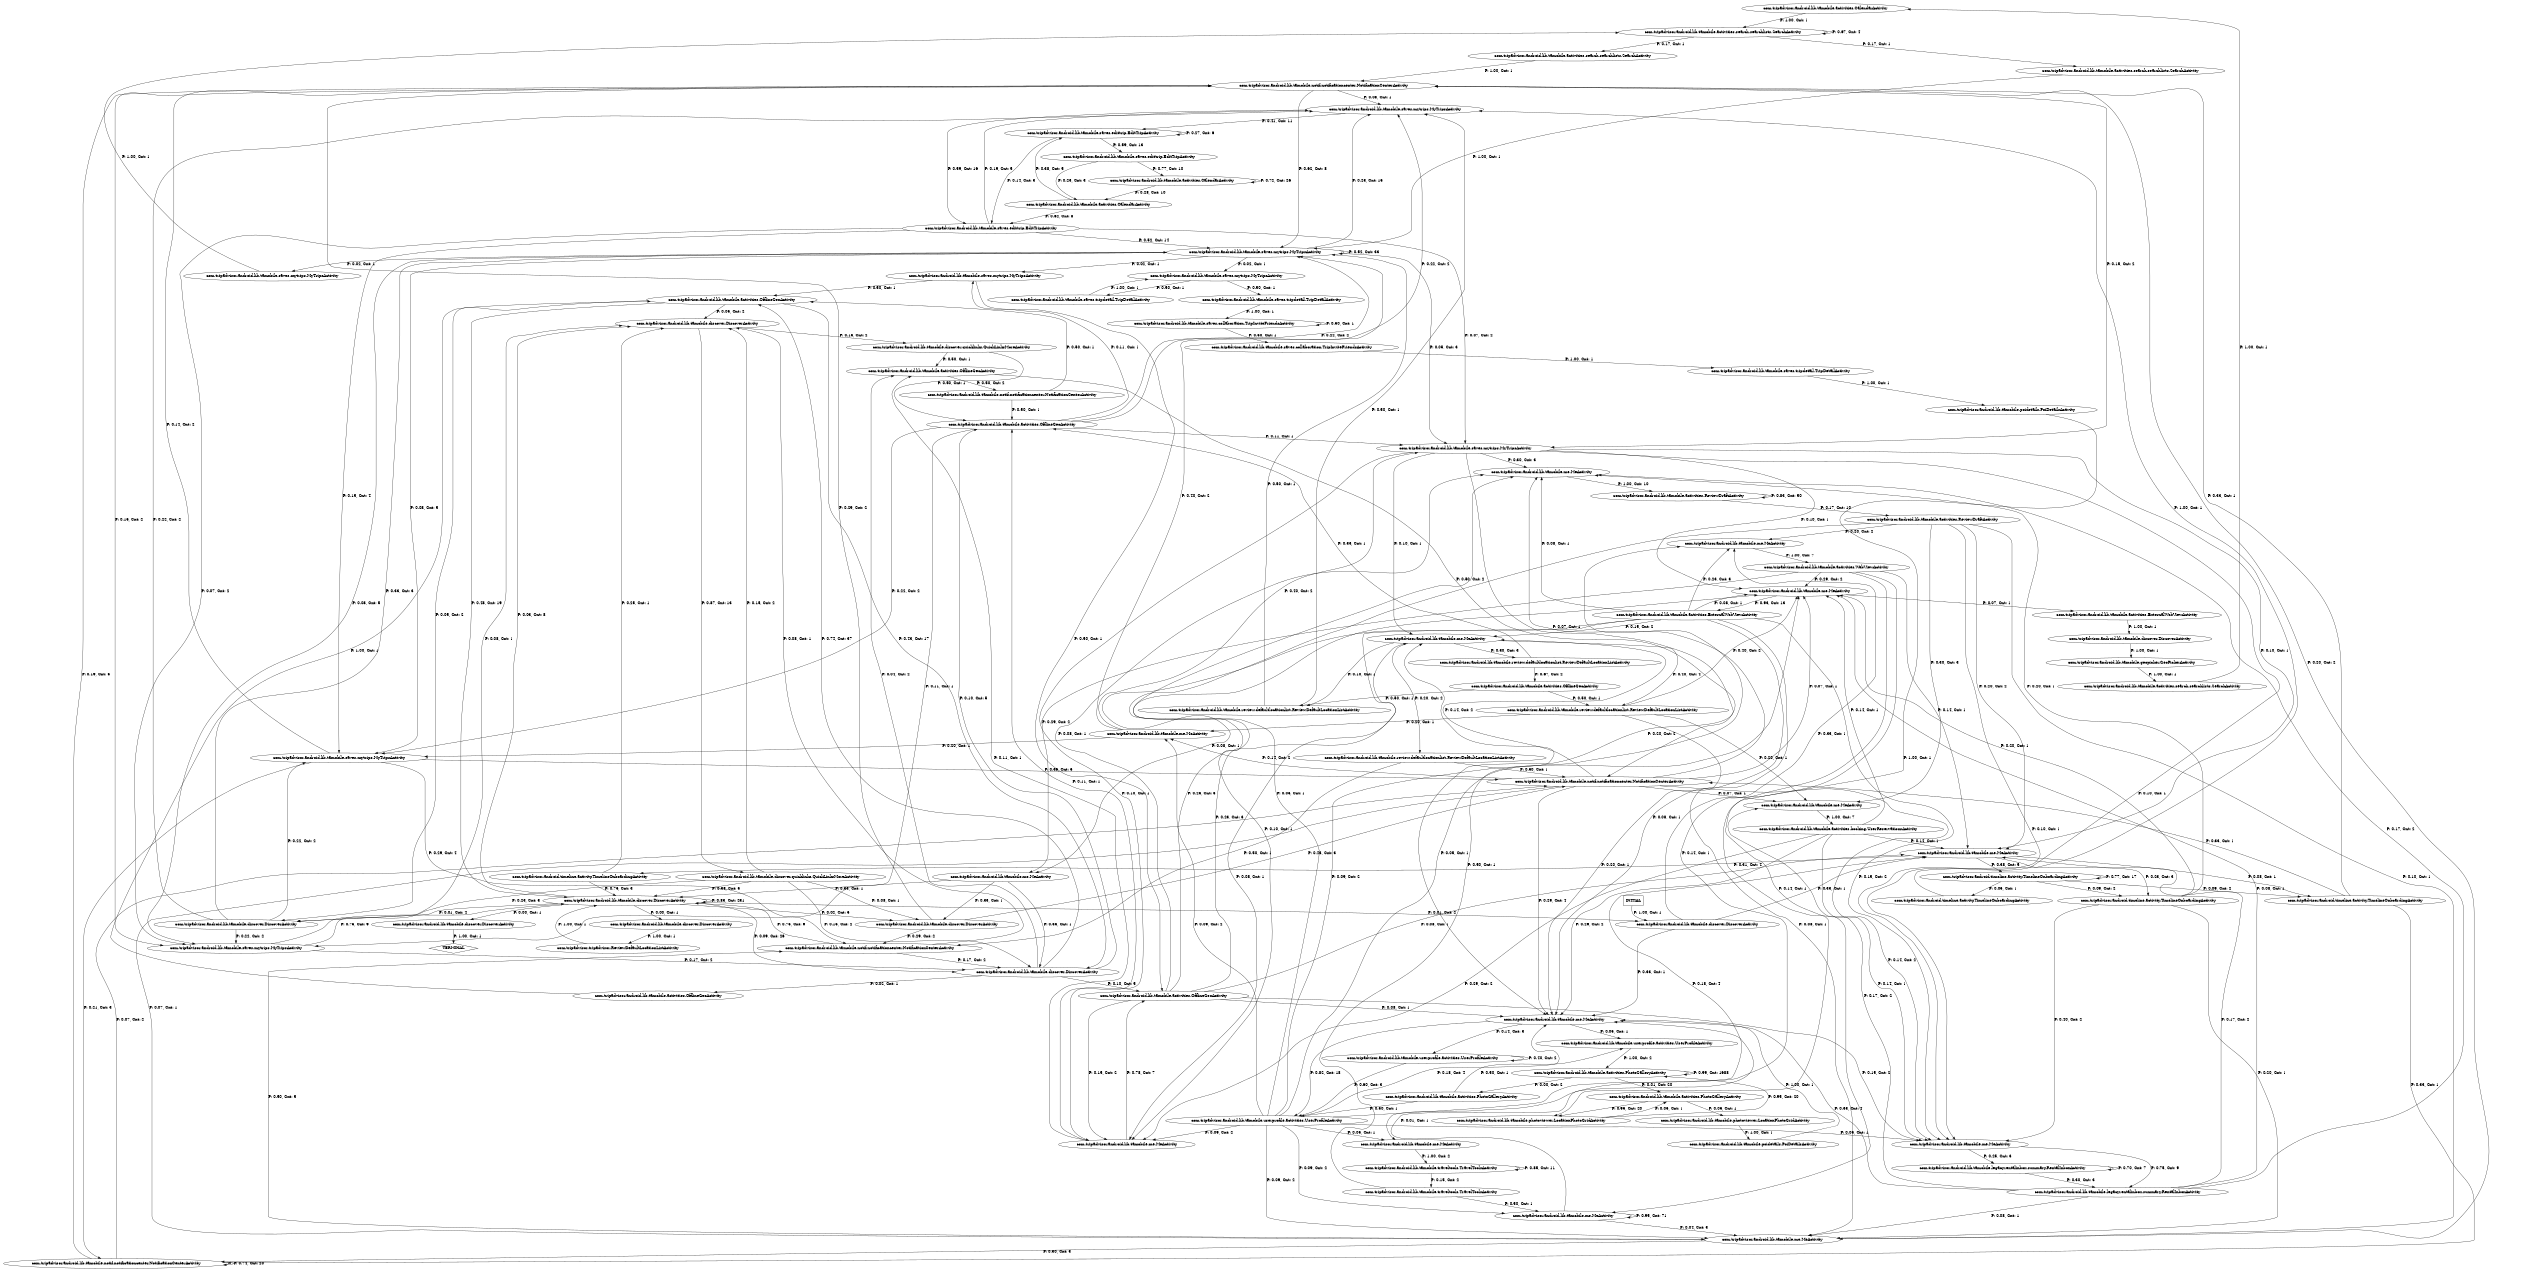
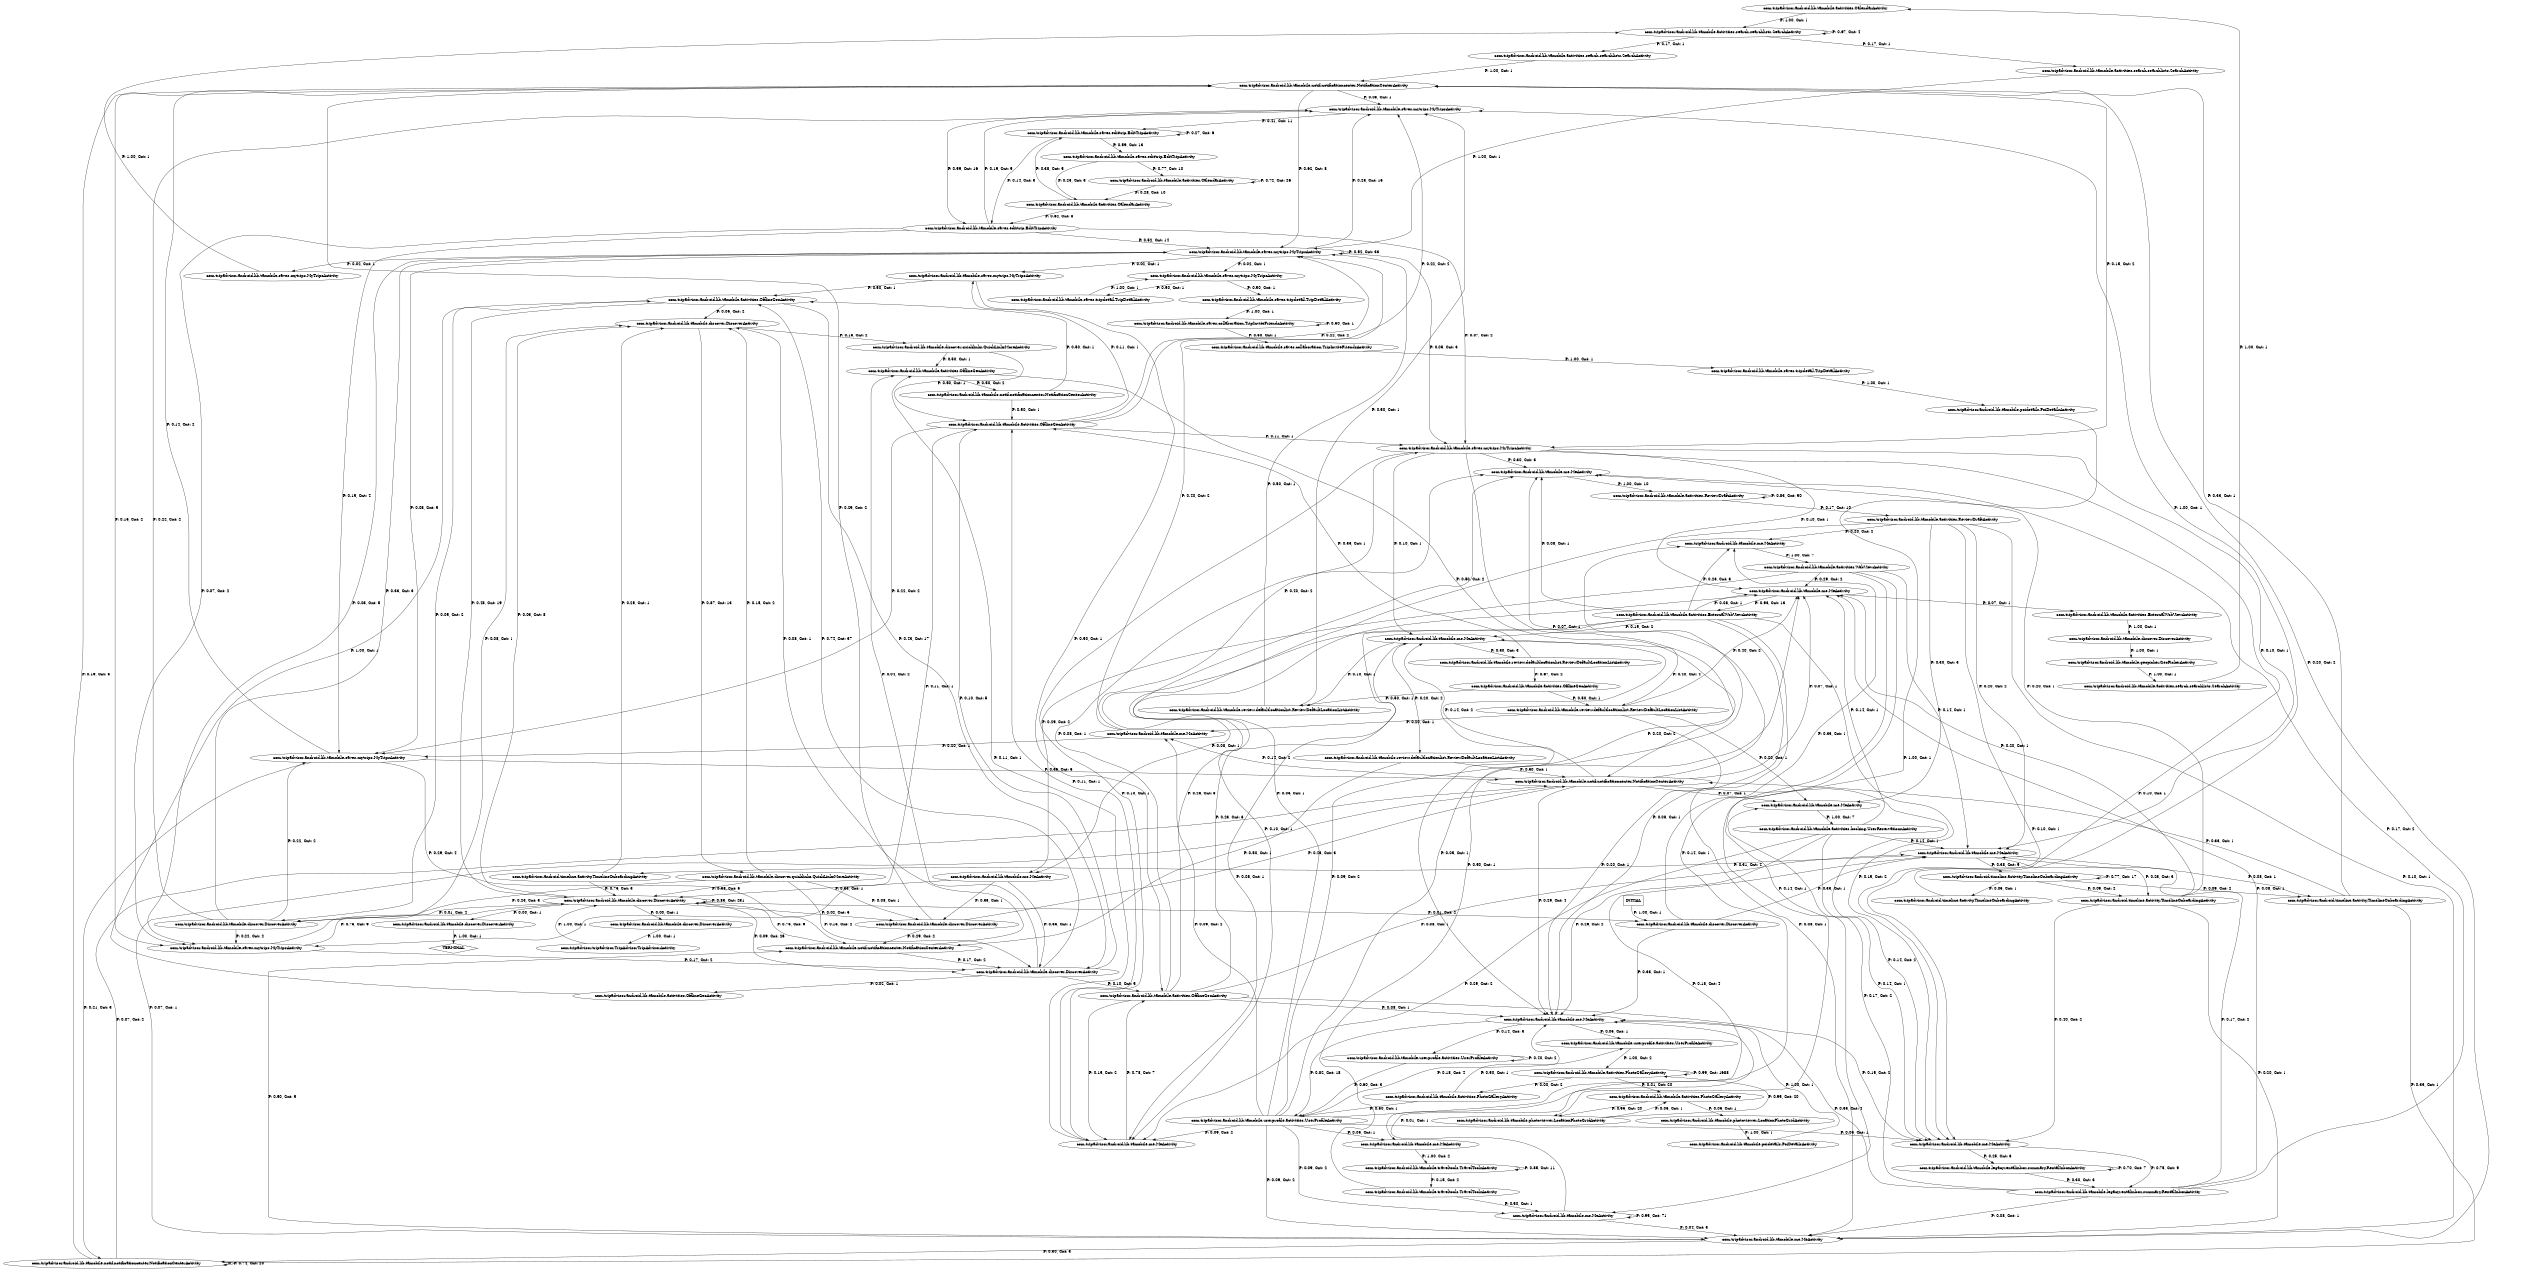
(618, 948) -> (618, 948)
